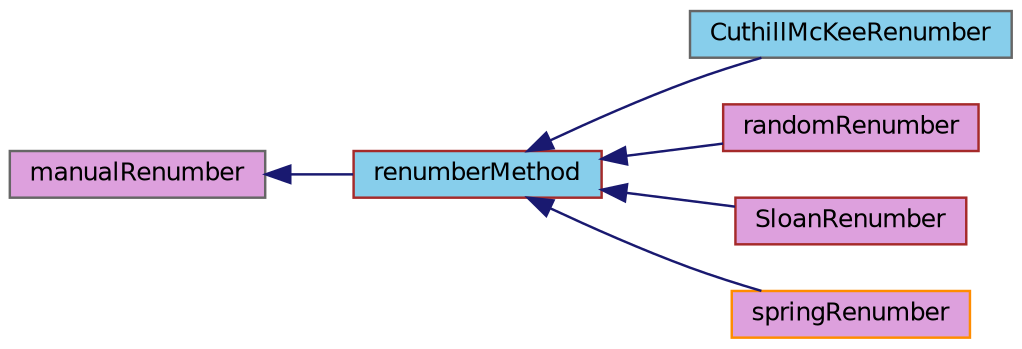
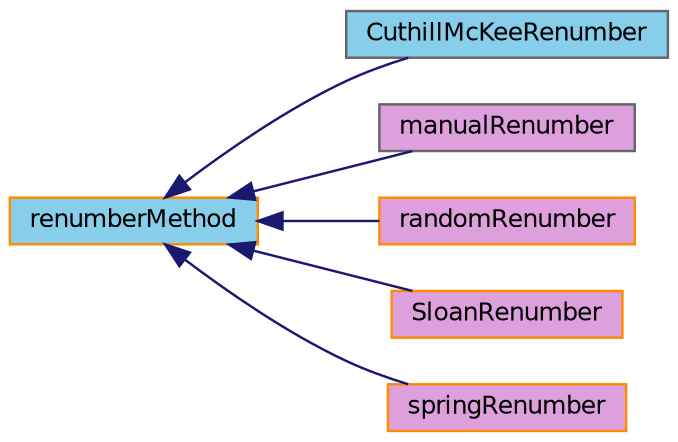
(851, 128) -> (507, 221)
(322, 174) -> (333, 171)
(478, 174) -> (134, 221)
(851, 221) -> (507, 314)
